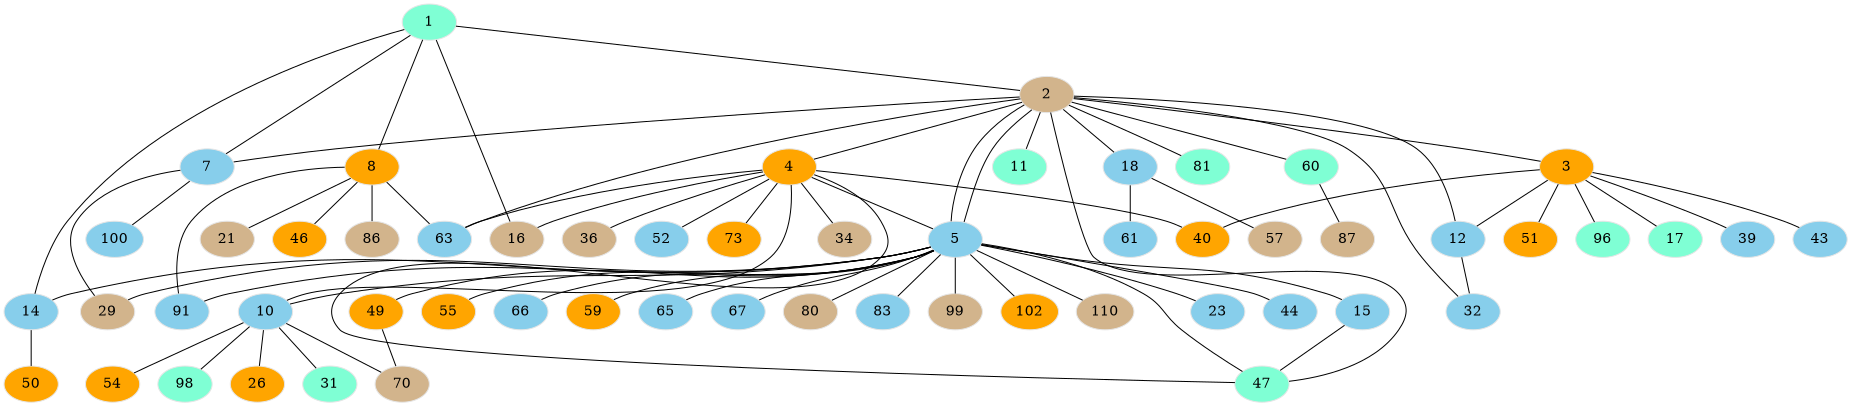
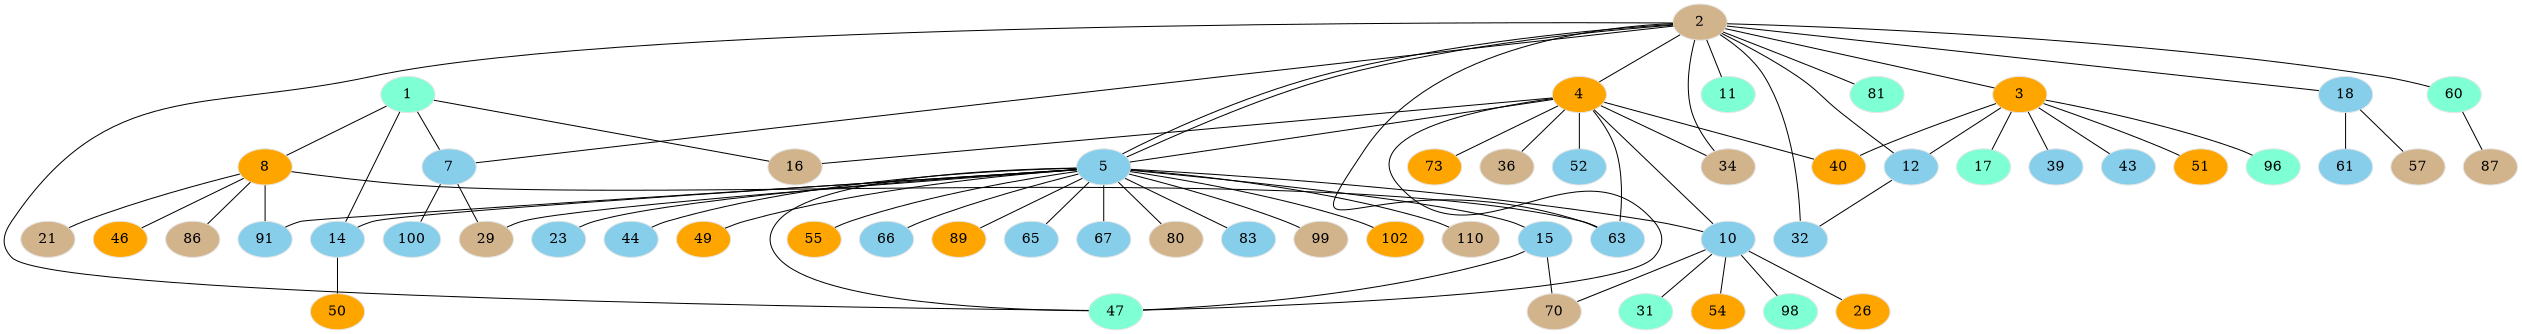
(738, 58) -> (1689, 98)
(593, 312) -> (959, 239)
(389, 349) -> (1550, 275)
